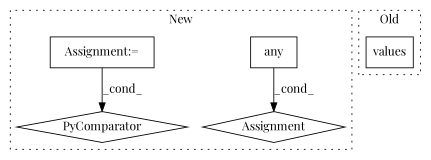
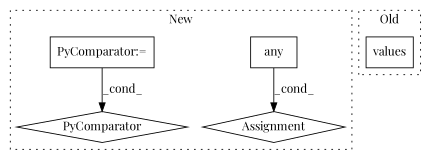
(102, 52) -> (102, 52)
